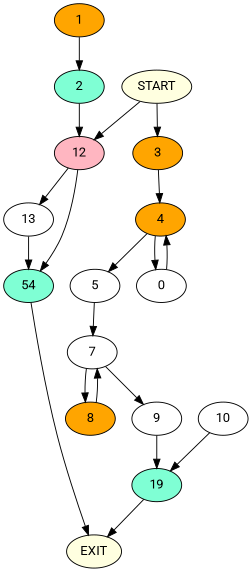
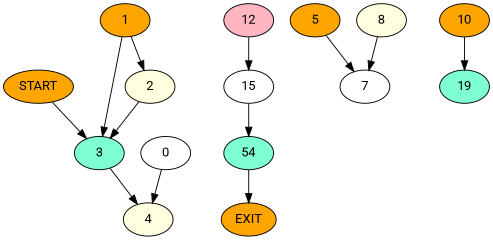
none -> (113, 82)
(79, 87) -> (150, 87)
(157, 87) -> (38, 87)
(79, 115) -> (128, 116)
(121, 118) -> none
(158, 153) -> (99, 153)
(29, 219) -> (249, 87)
(68, 219) -> none
(160, 219) -> (148, 219)
(155, 248) -> none
(131, 249) -> none
(95, 286) -> (315, 20)
(85, 381) -> none
(90, 419) -> (382, 20)
(157, 419) -> none
(223, 419) -> (465, 20)
(129, 515) -> none
(94, 551) -> (249, 219)
